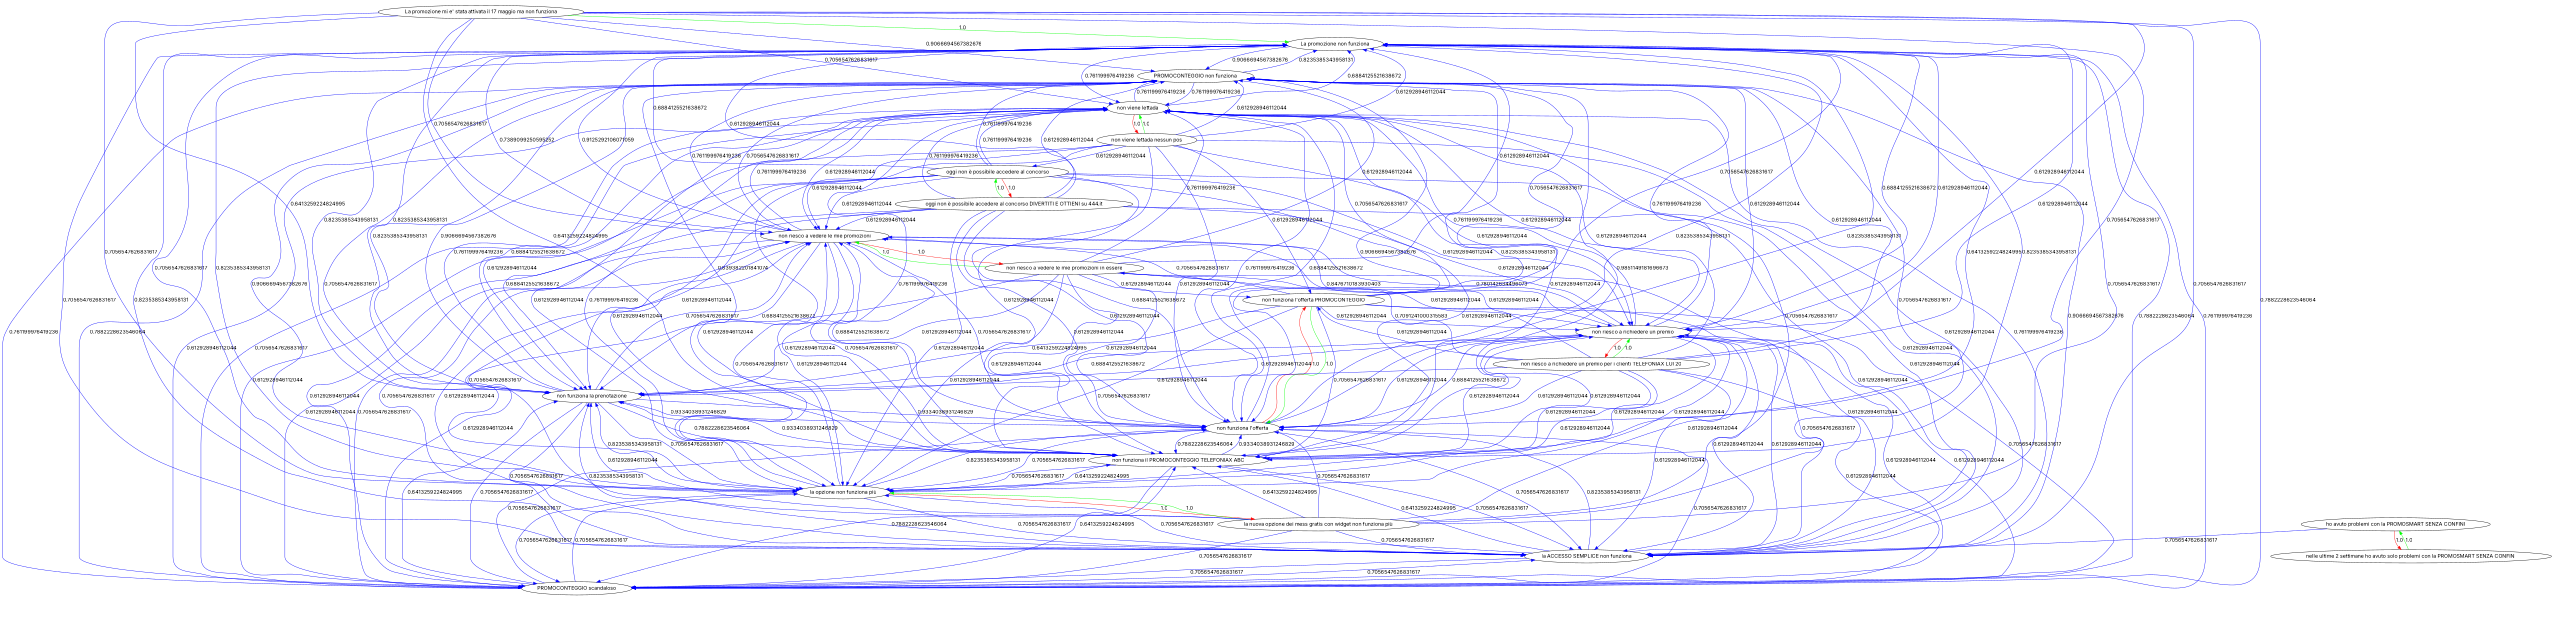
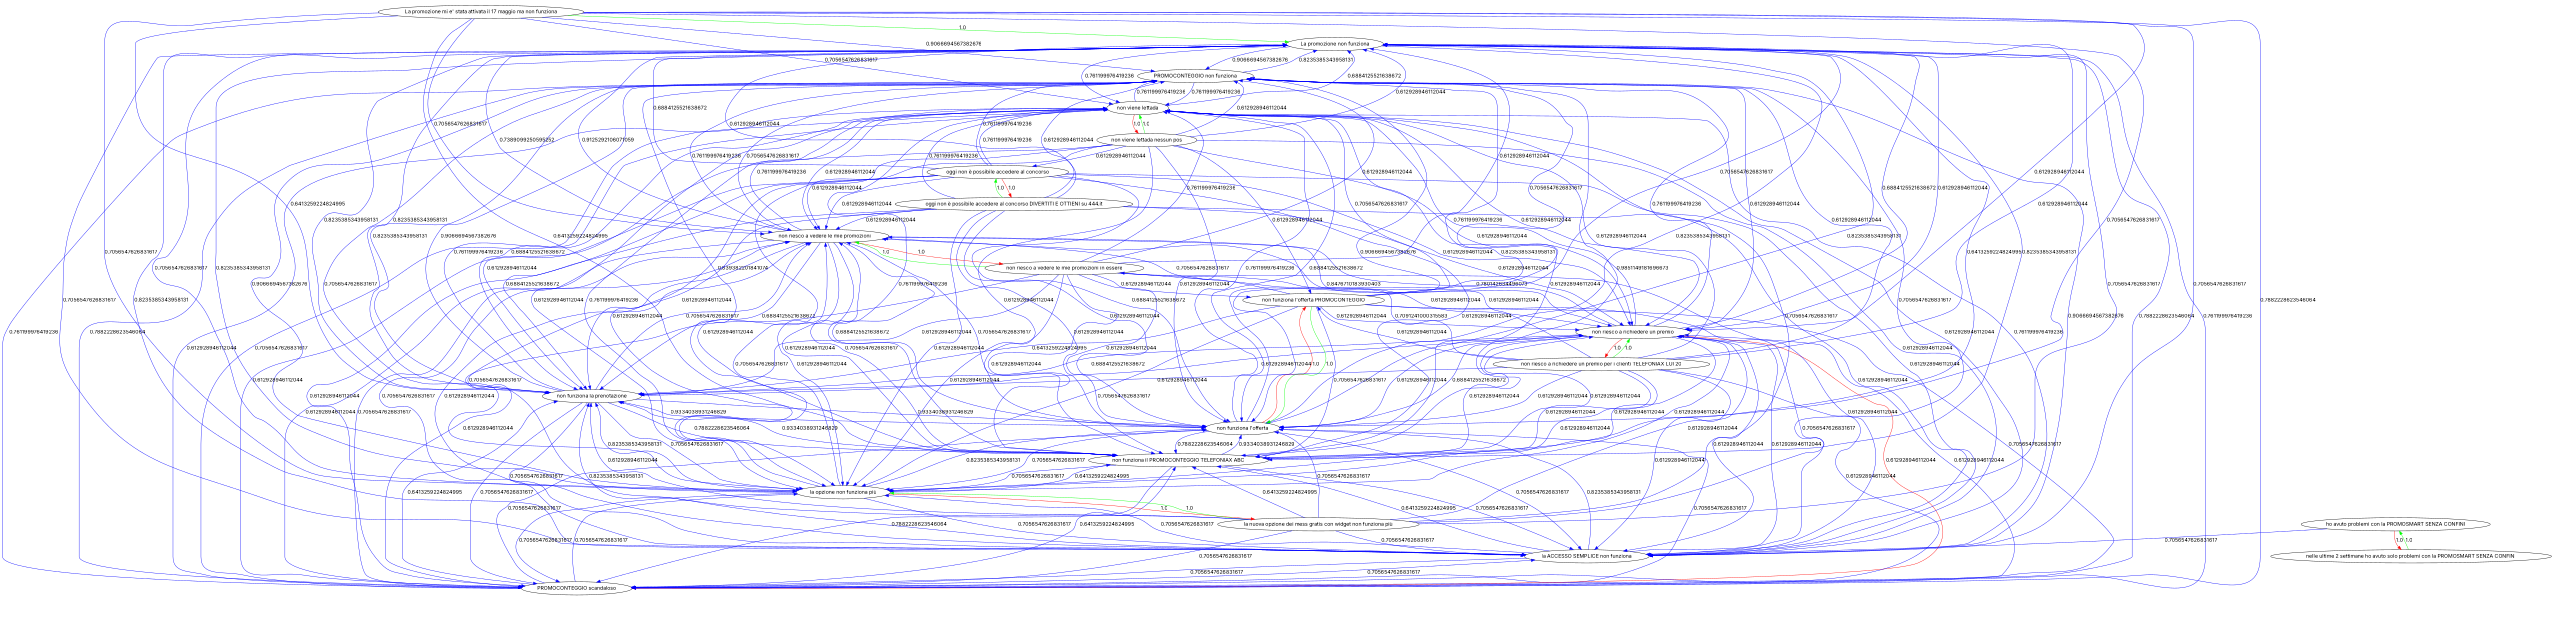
(1700, 579) -> (1700, 579)
